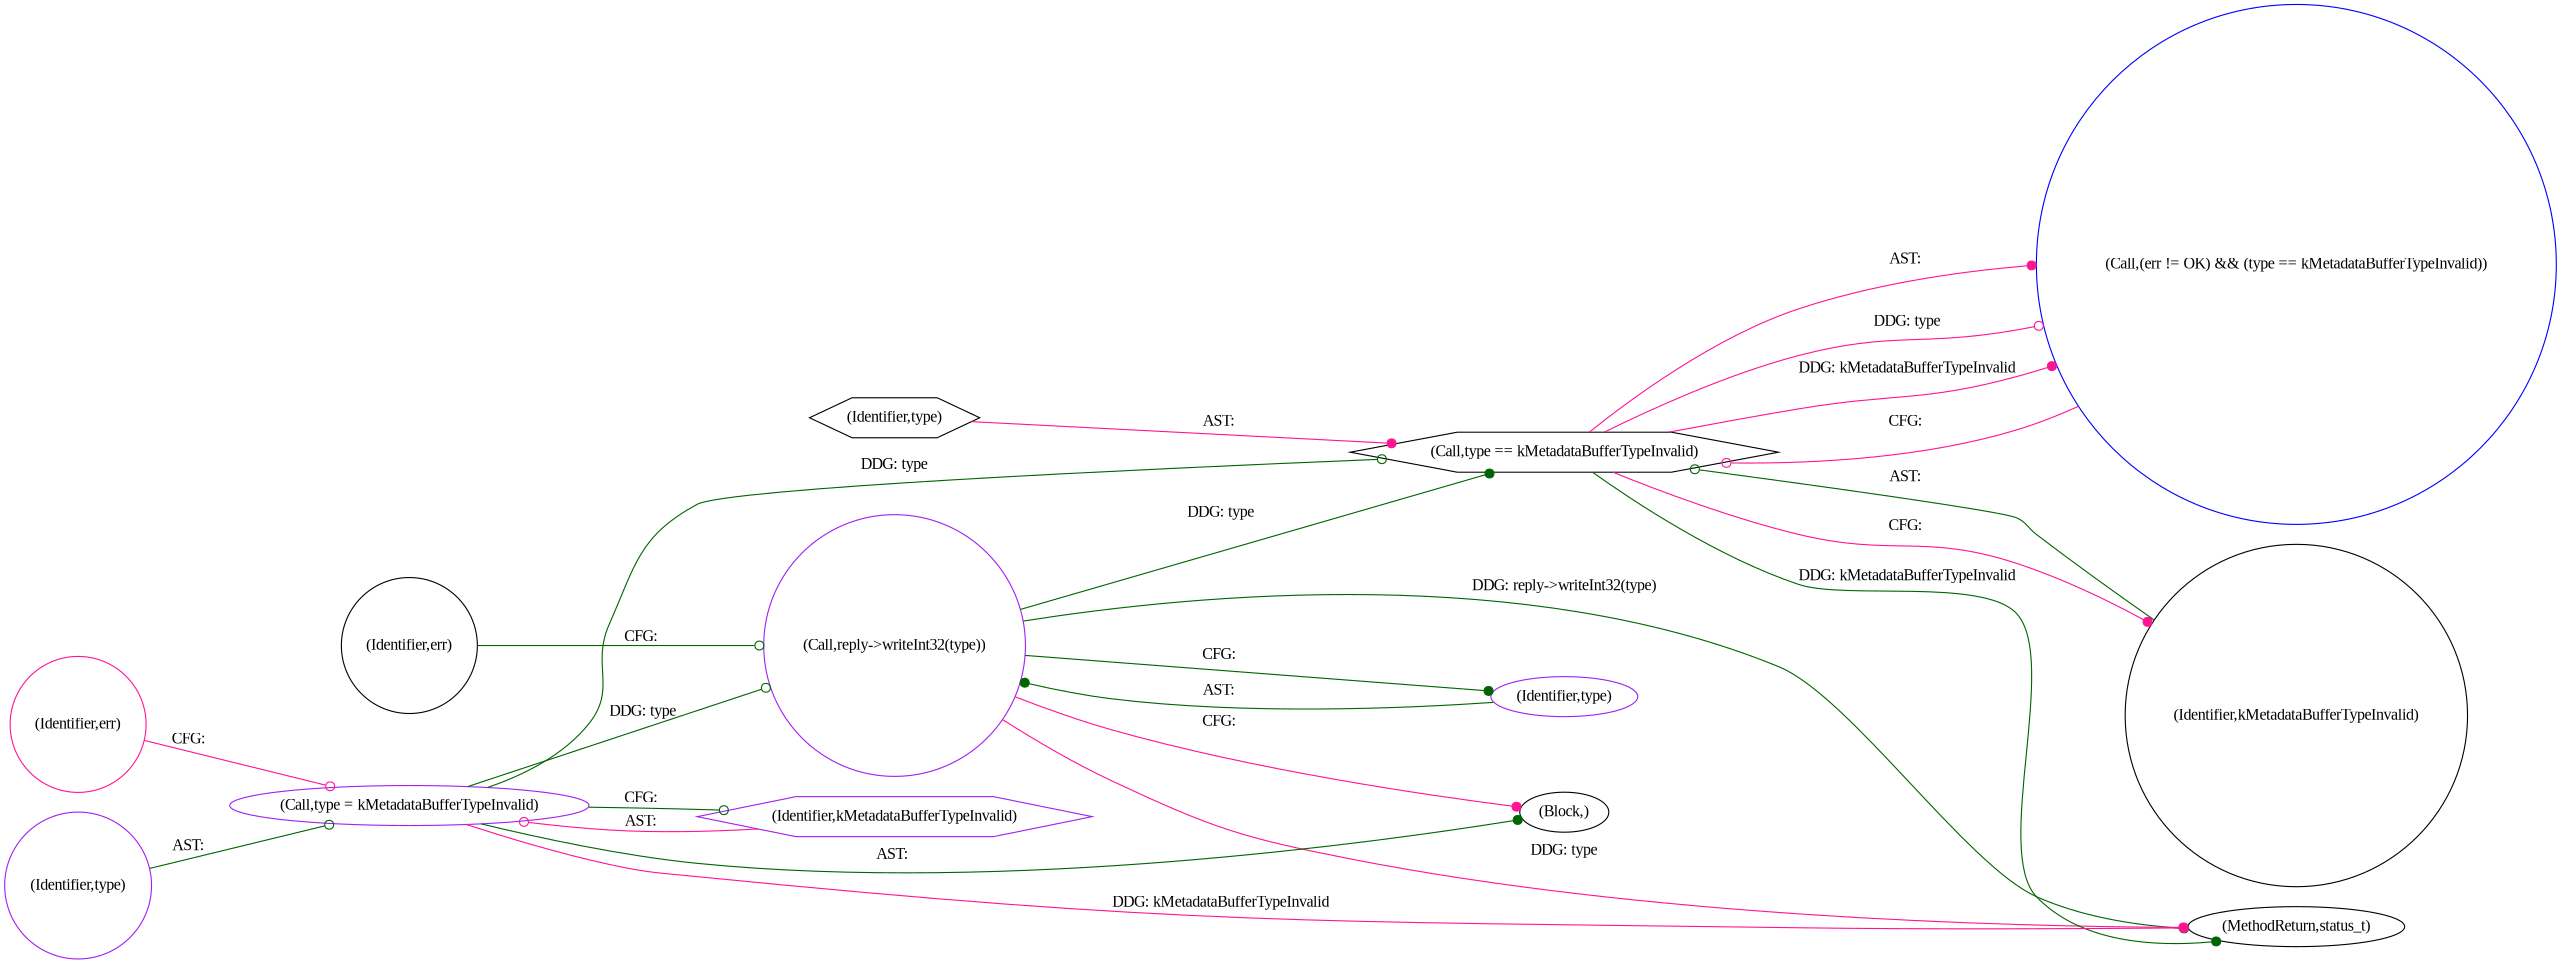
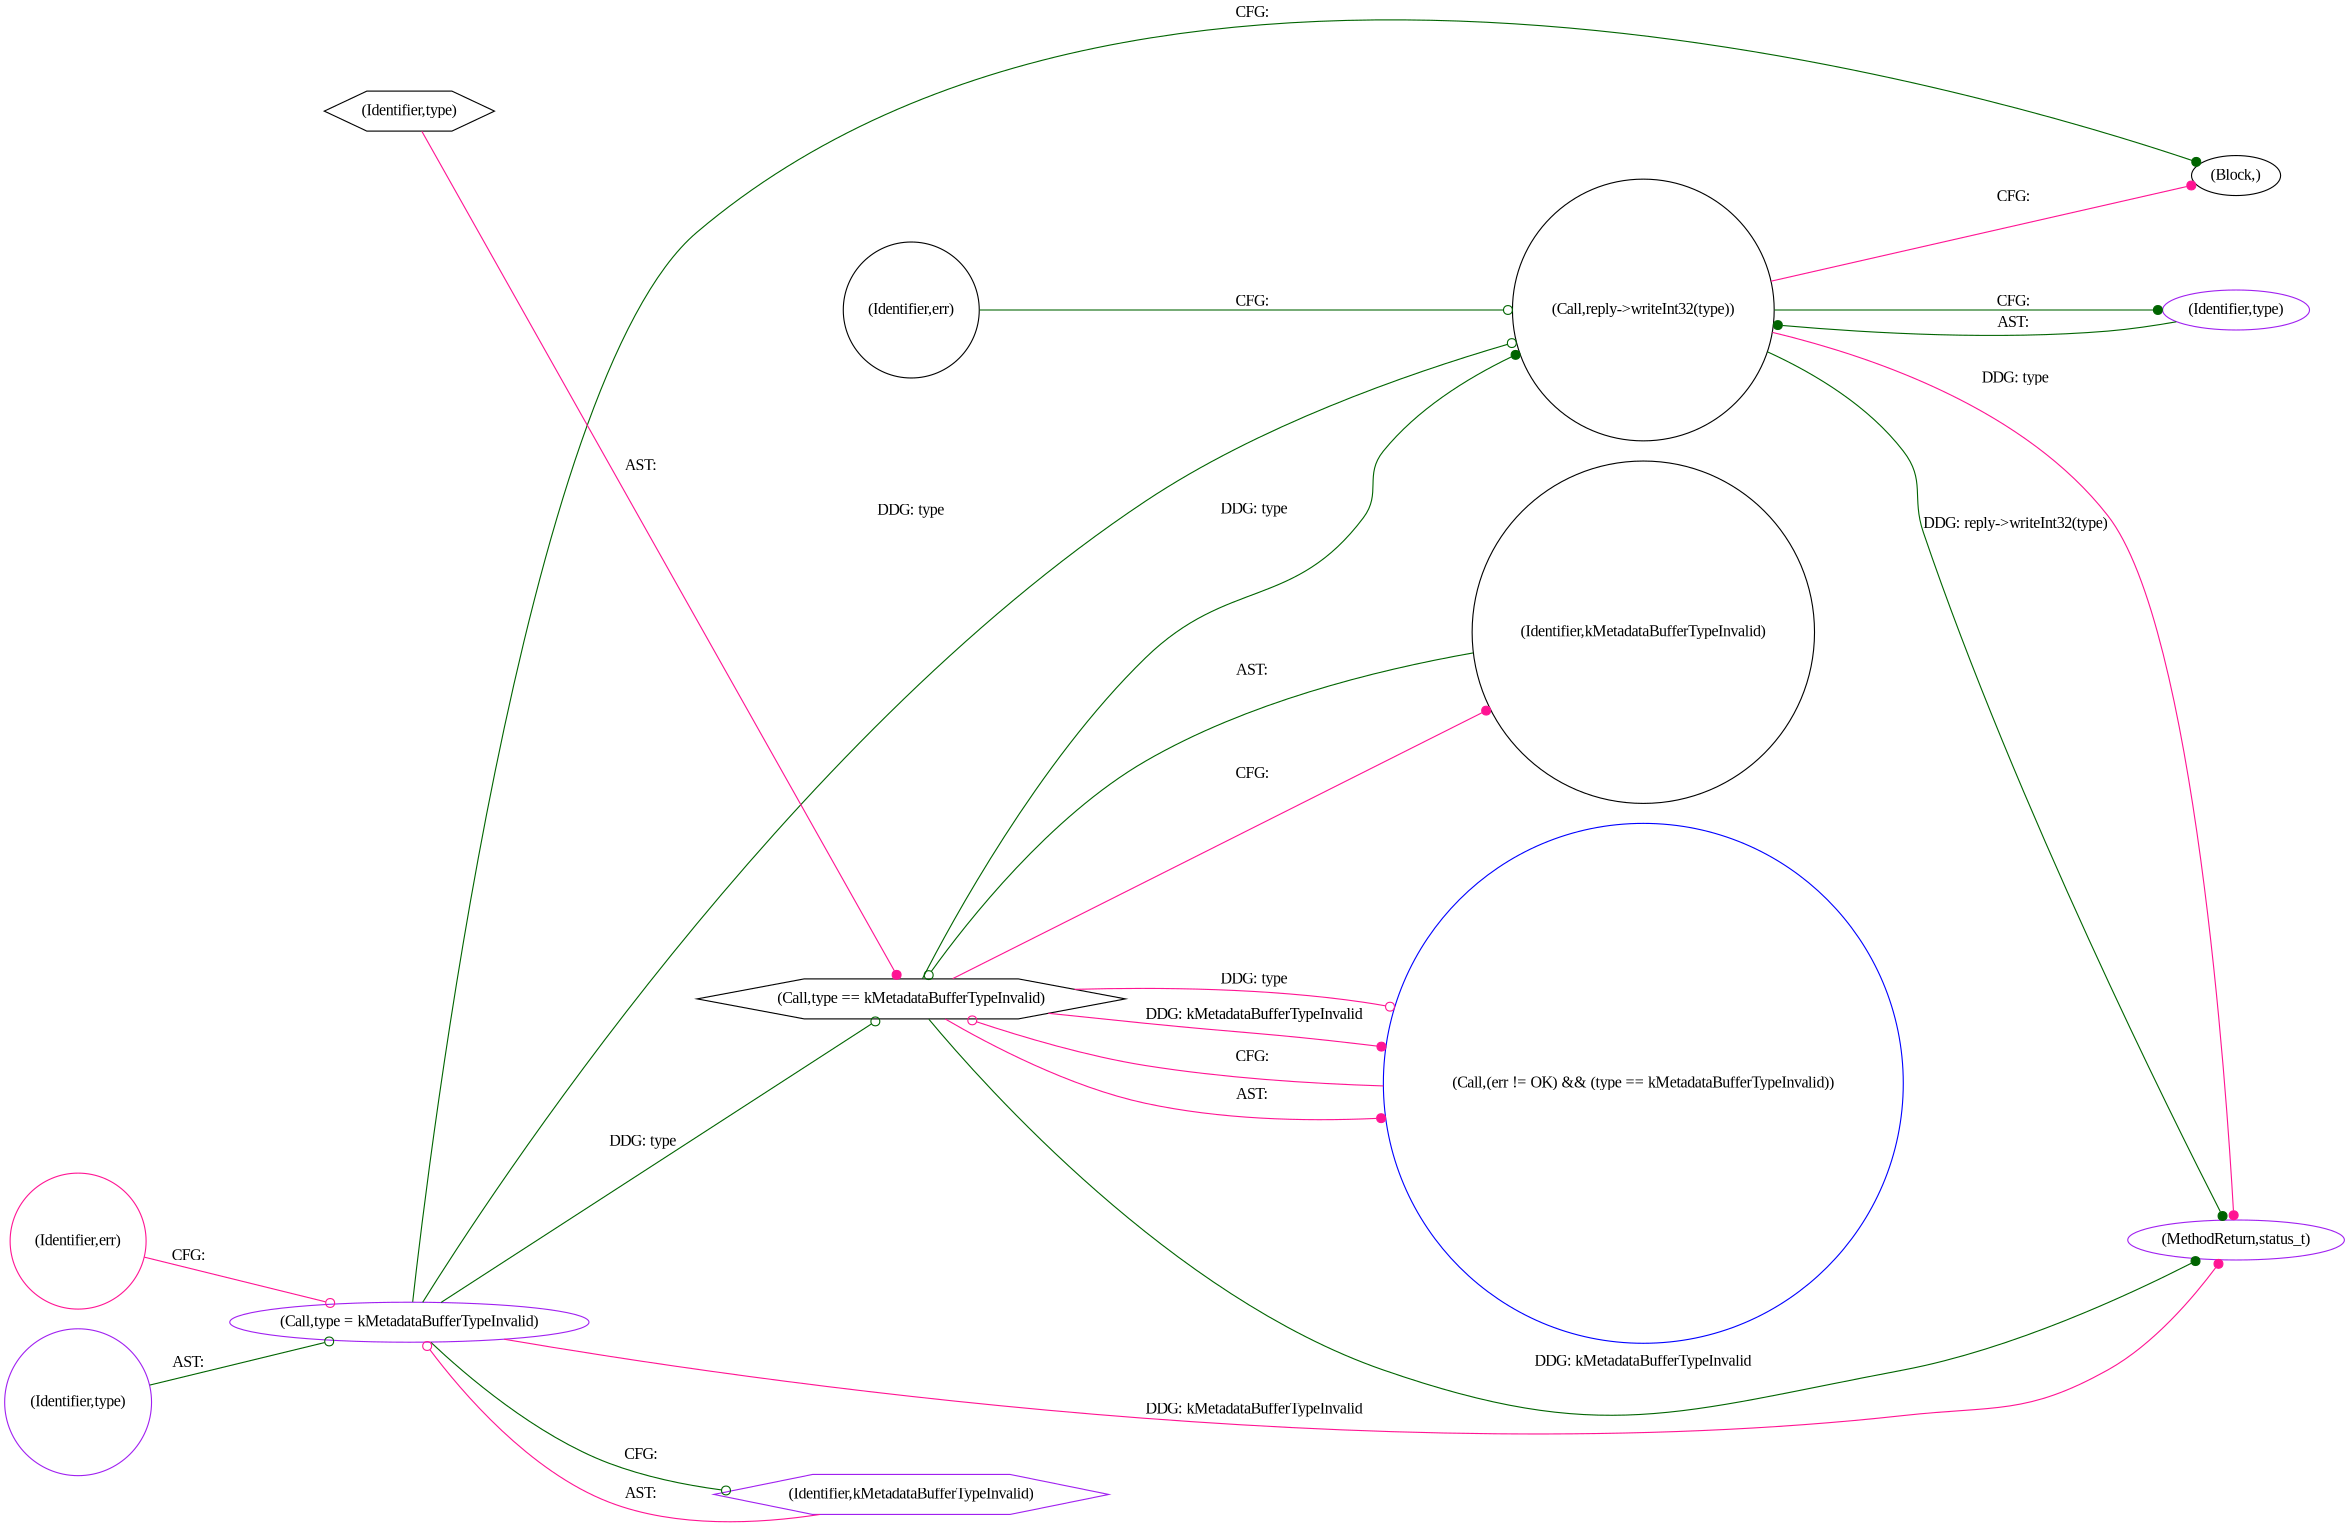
(1253, 542) -> (1185, 627)
(895, 646) -> (1643, 310)
(895, 855) -> (1254, 13)
(2296, 927) -> (2236, 1240)
